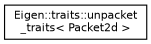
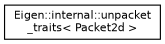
(76, 22) -> (82, 22)
